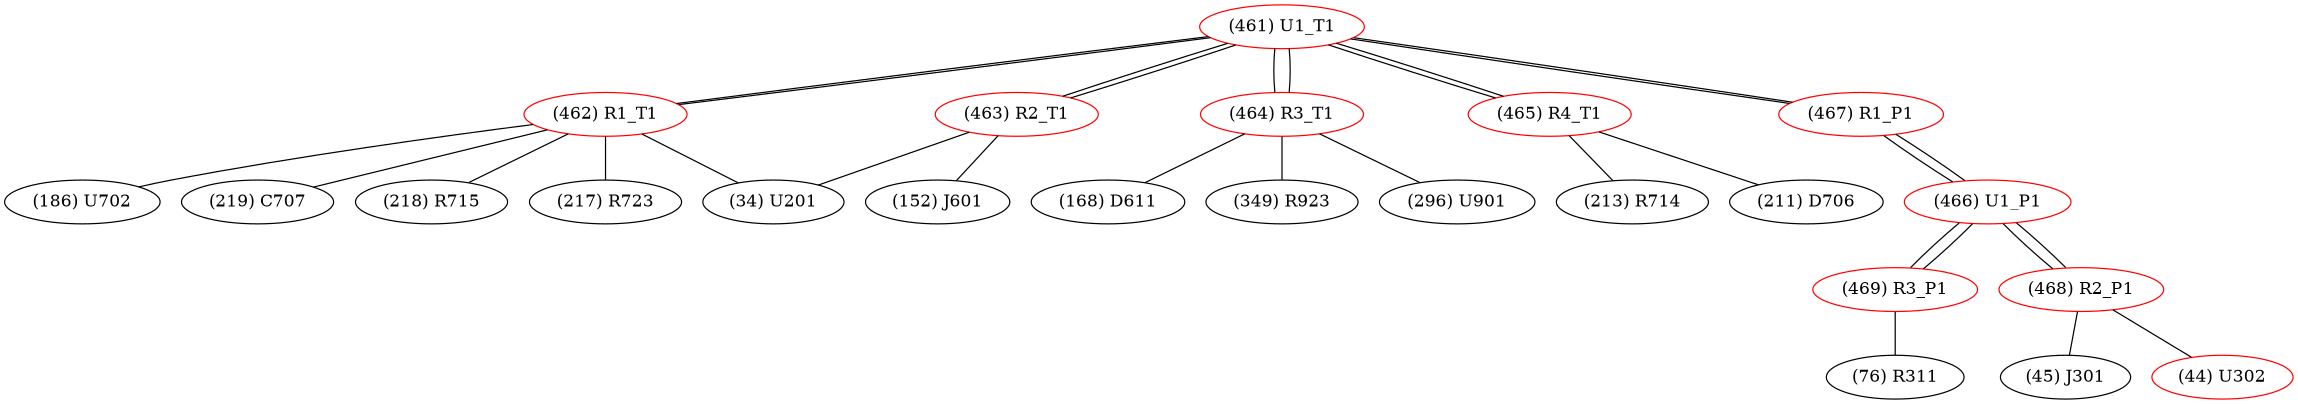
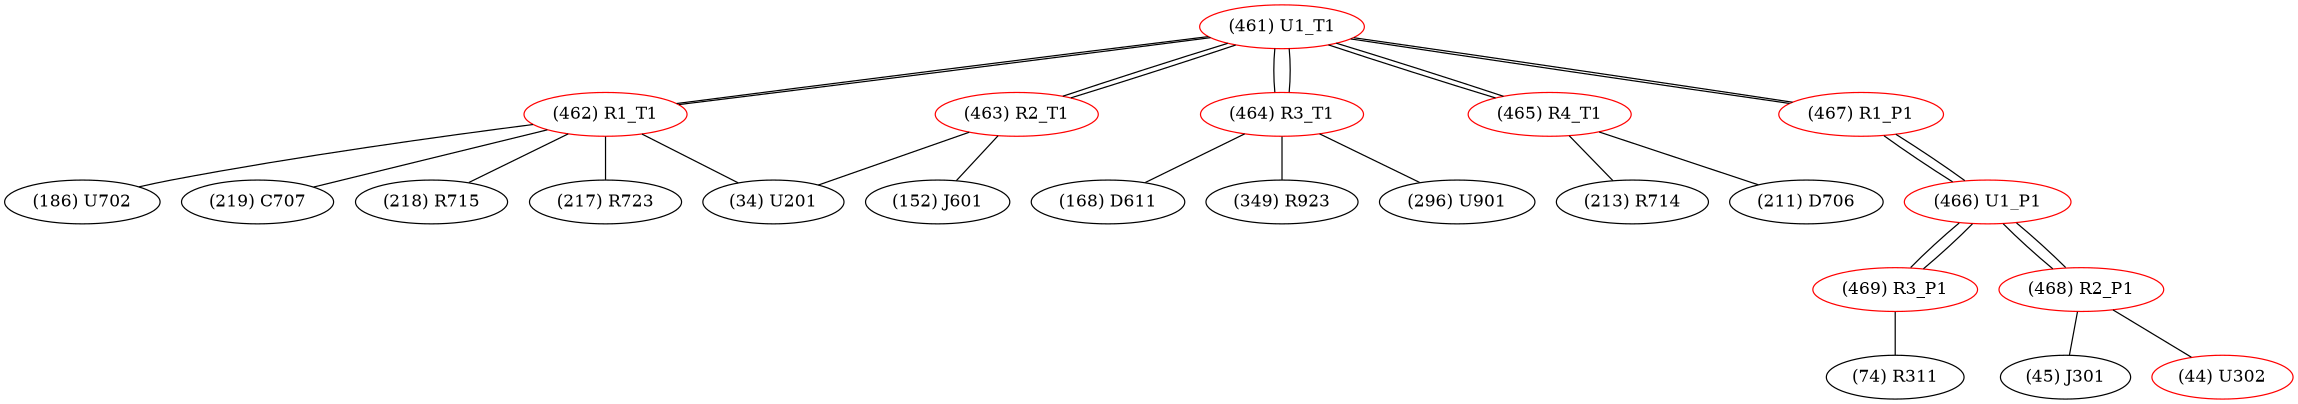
(1895, 377) -> (1895, 377)
